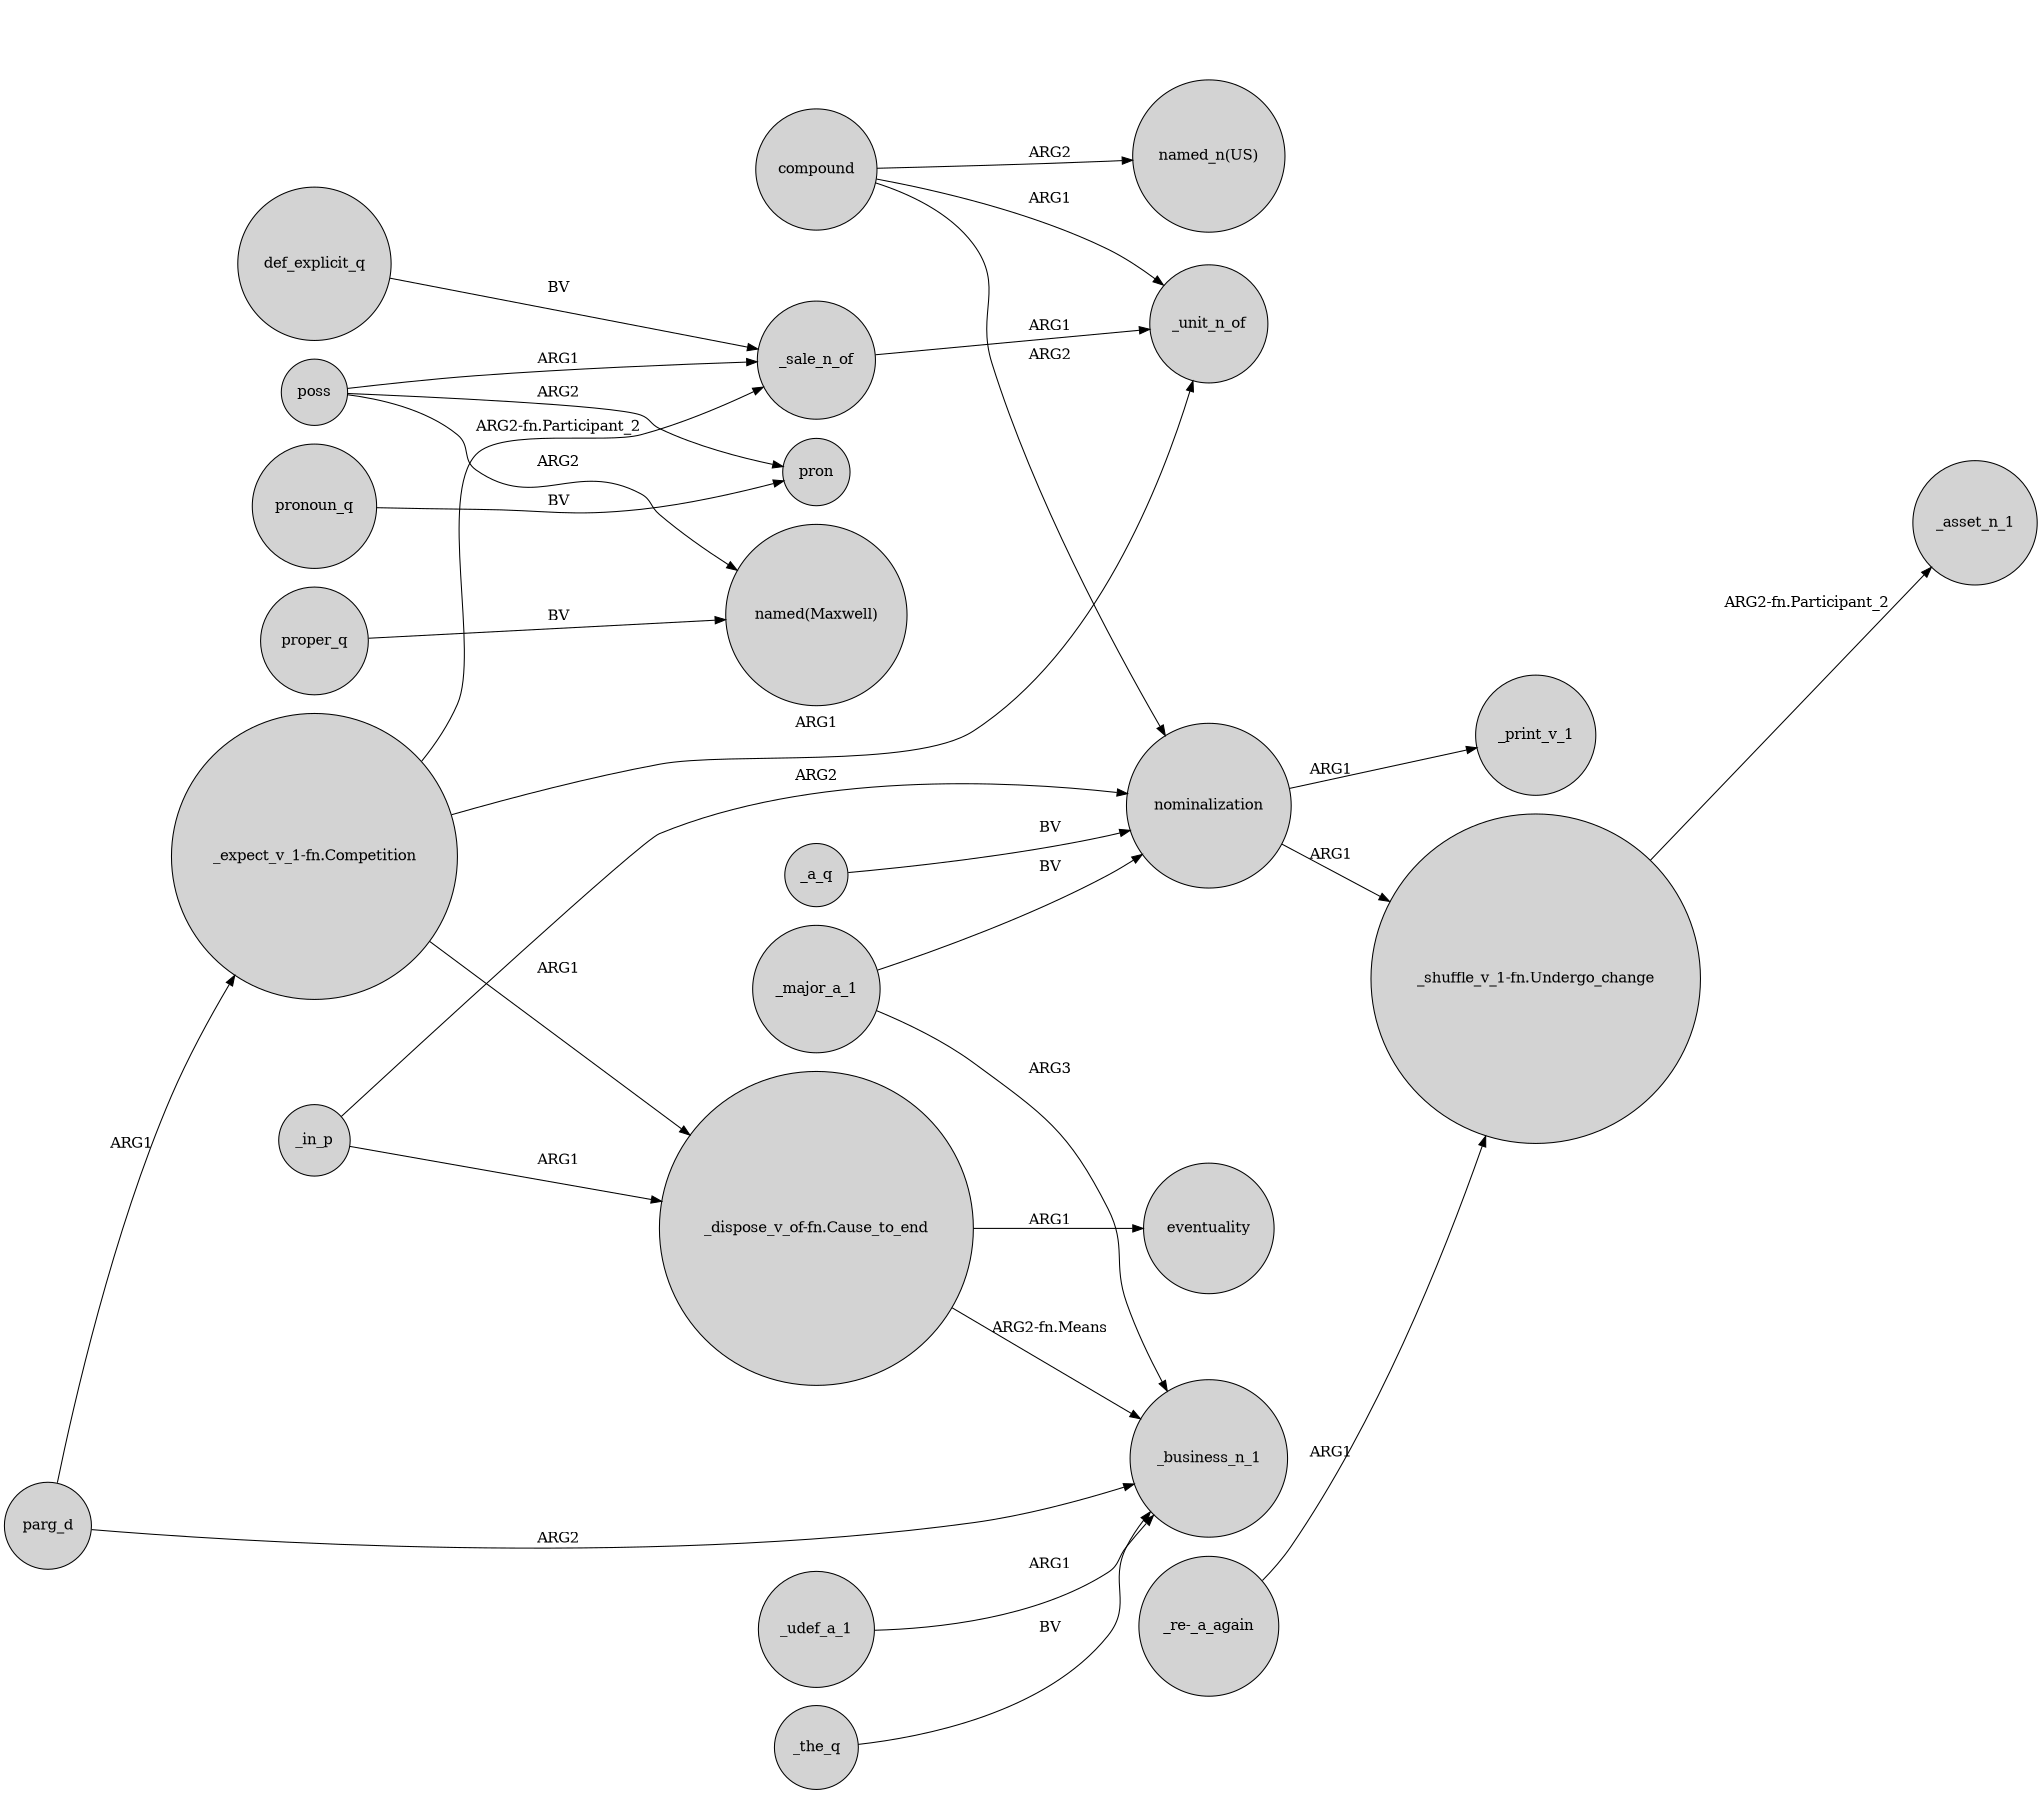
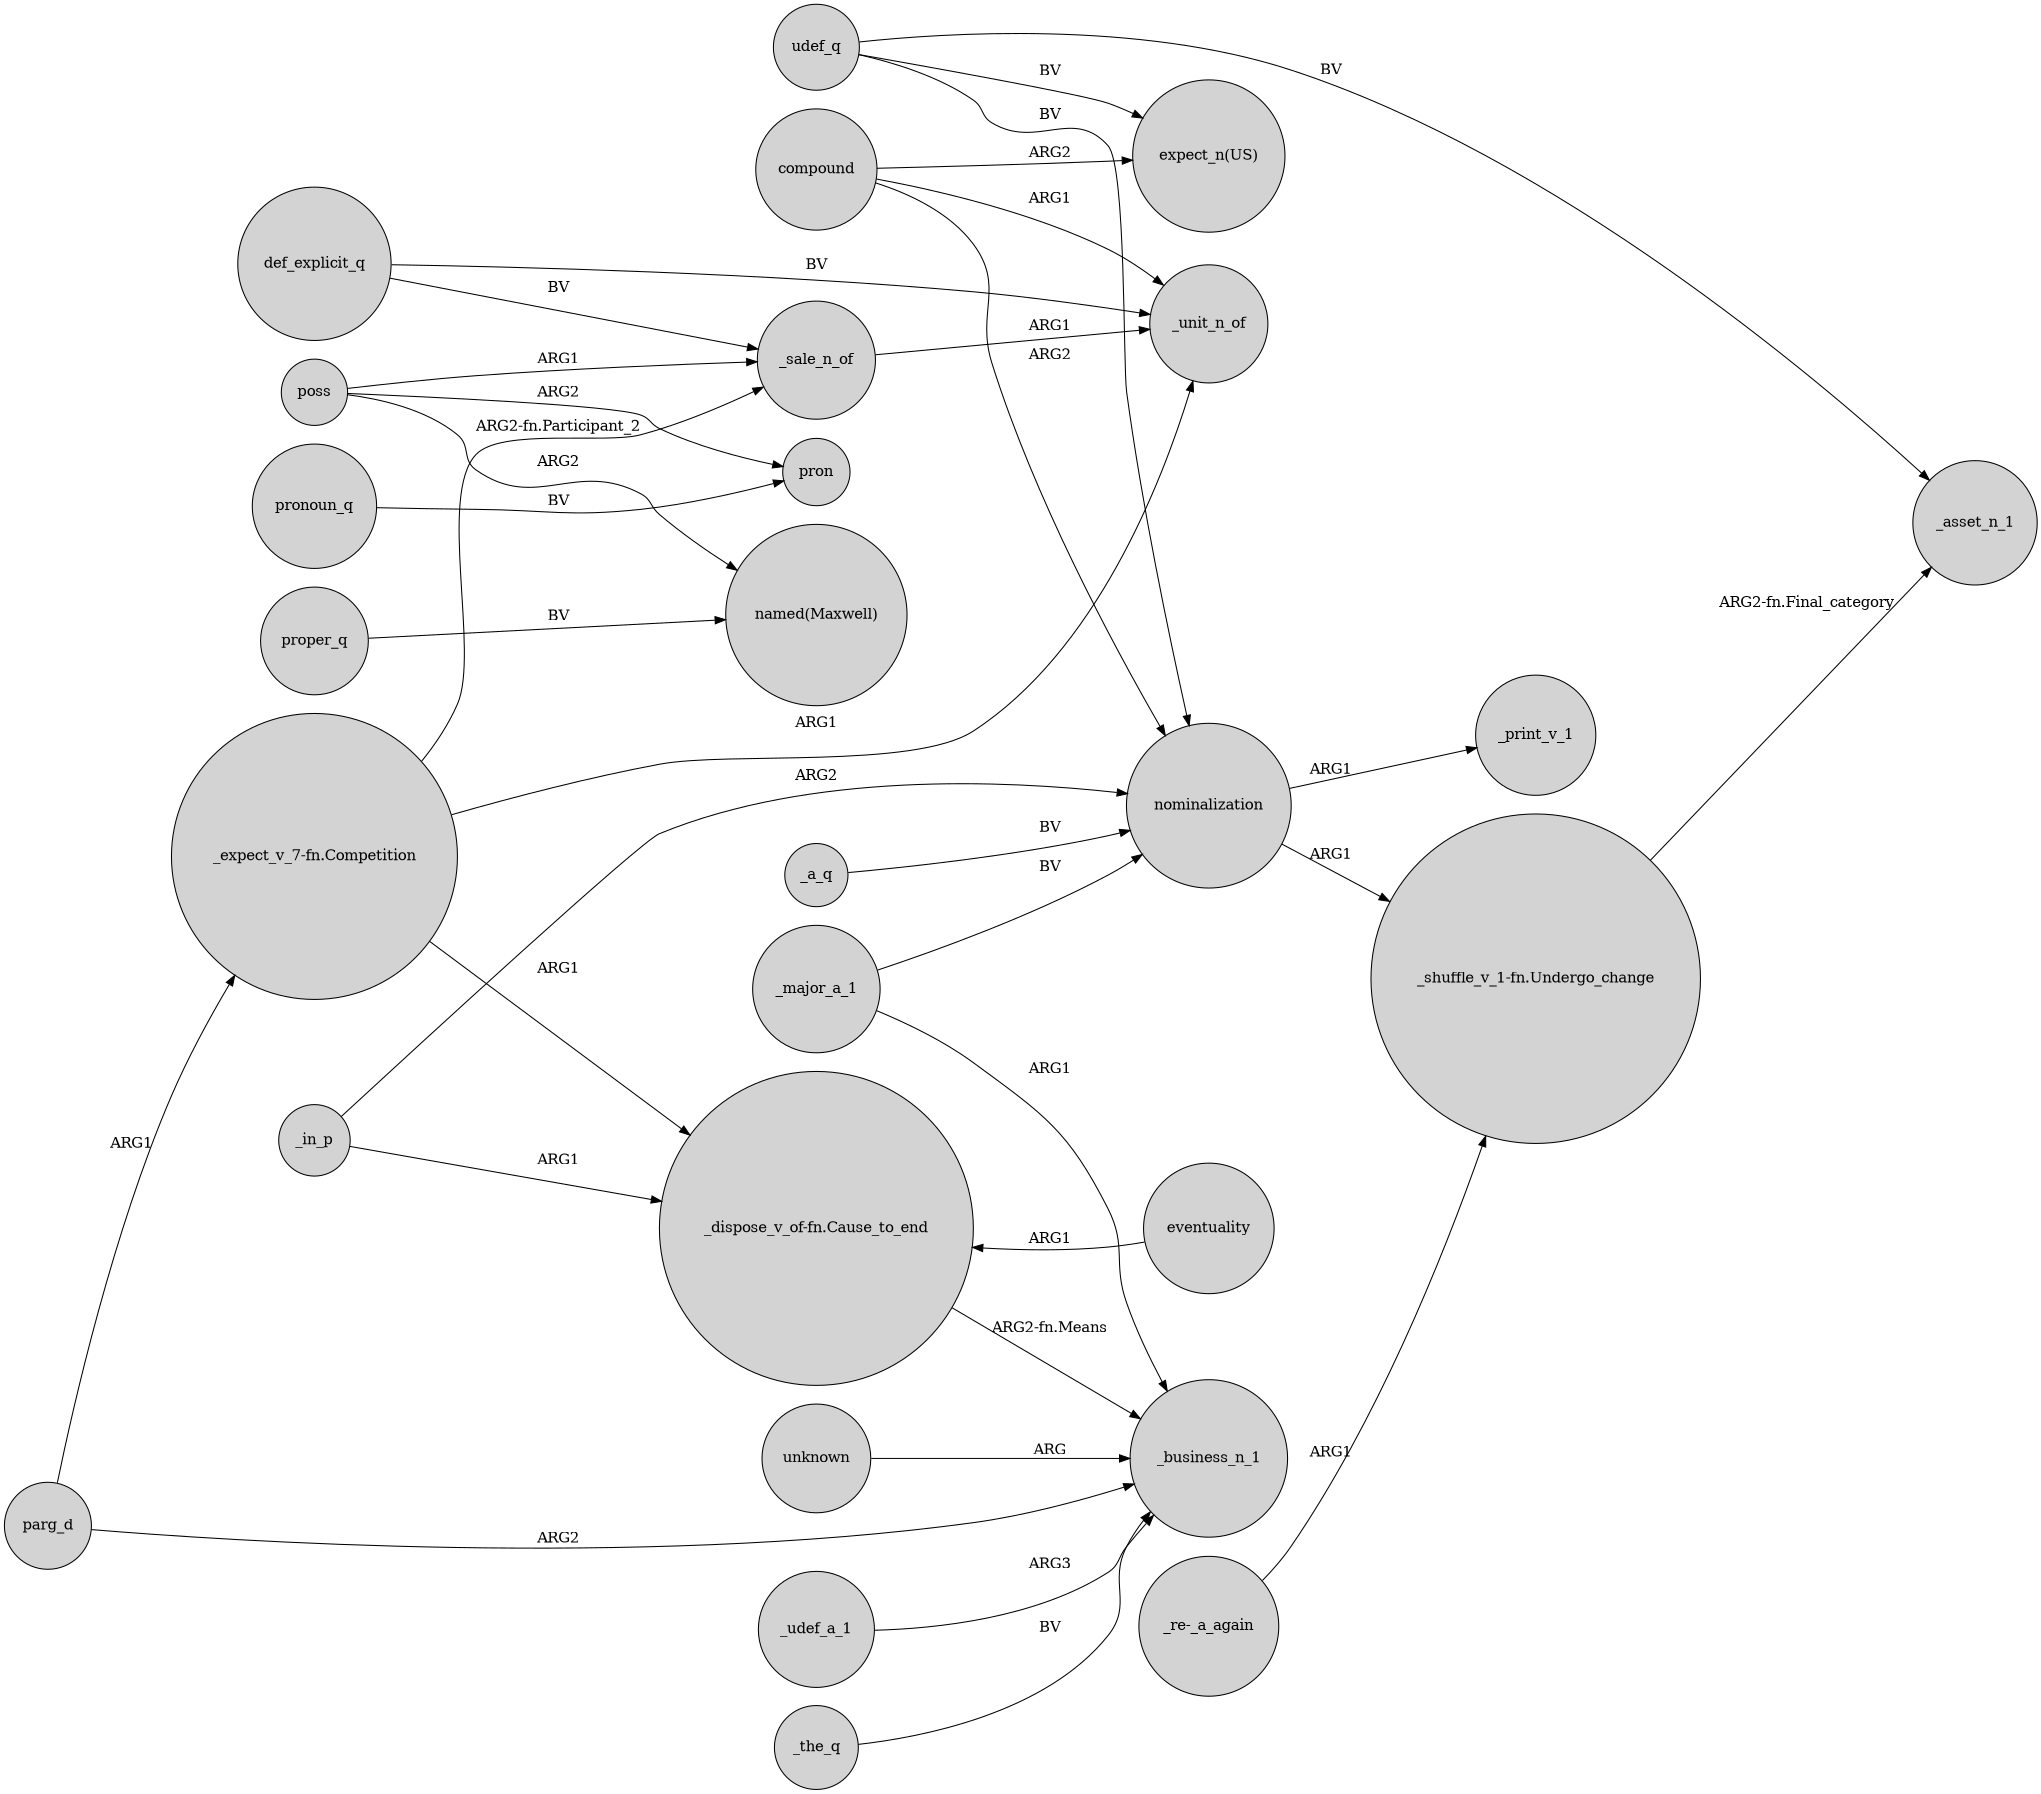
none -> (816, 47)
(1209, 156) -> (1209, 156)
none -> (767, 277)
(1807, 603) -> (1807, 603)
(314, 856) -> (314, 856)
(1050, 1069) -> (1050, 1069)
(1053, 1228) -> (1064, 1250)
none -> (816, 1458)
(1050, 1565) -> (1050, 1565)
